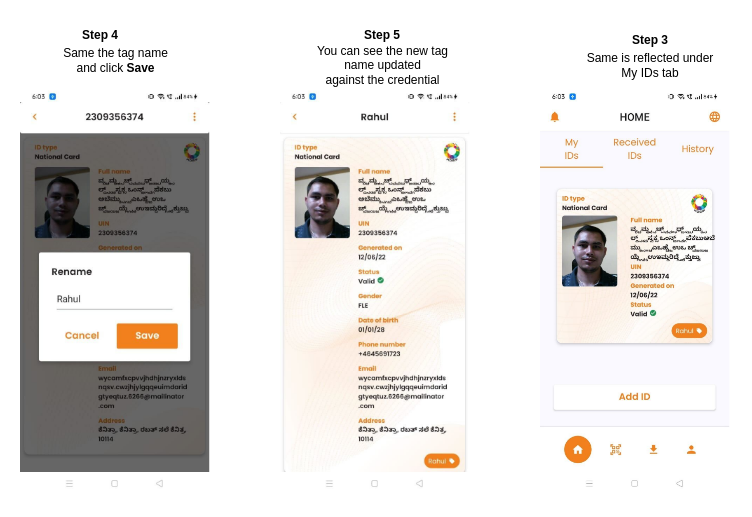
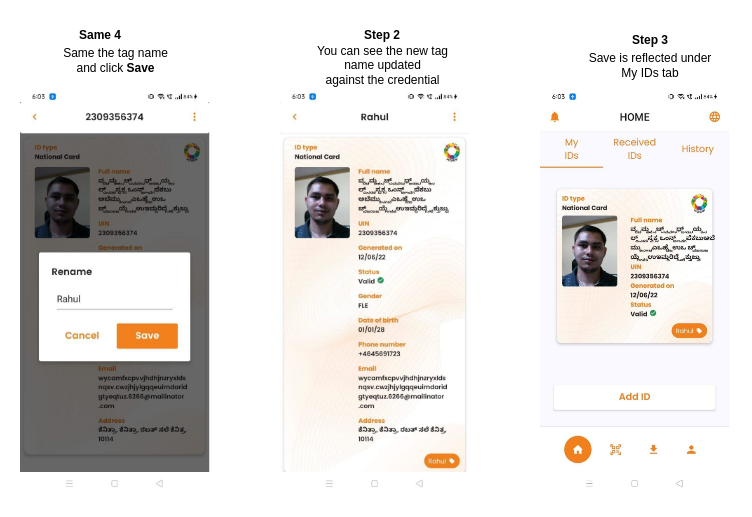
(101, 36) -> (101, 36)
(383, 36) -> (383, 36)
(651, 66) -> (651, 66)
